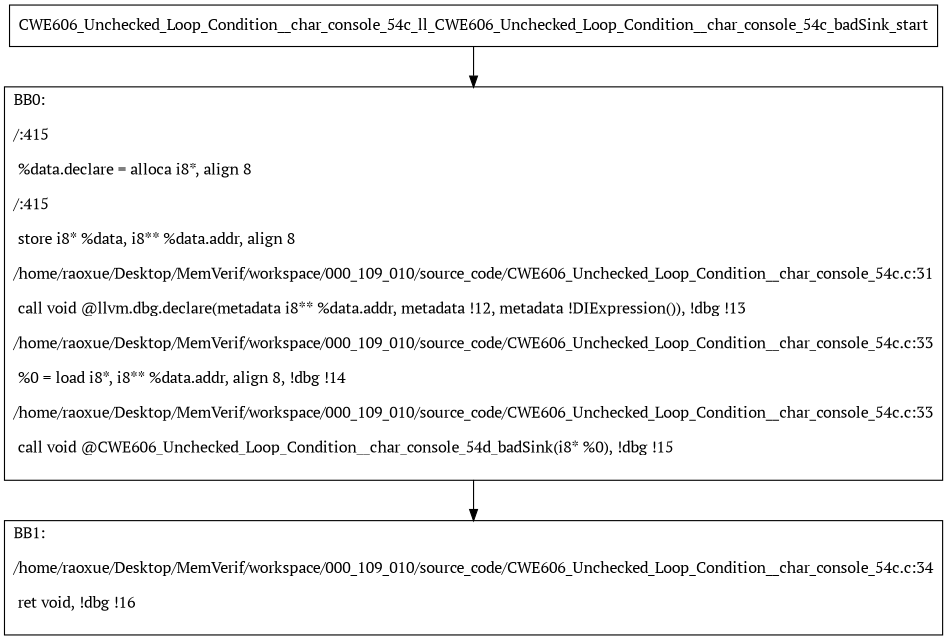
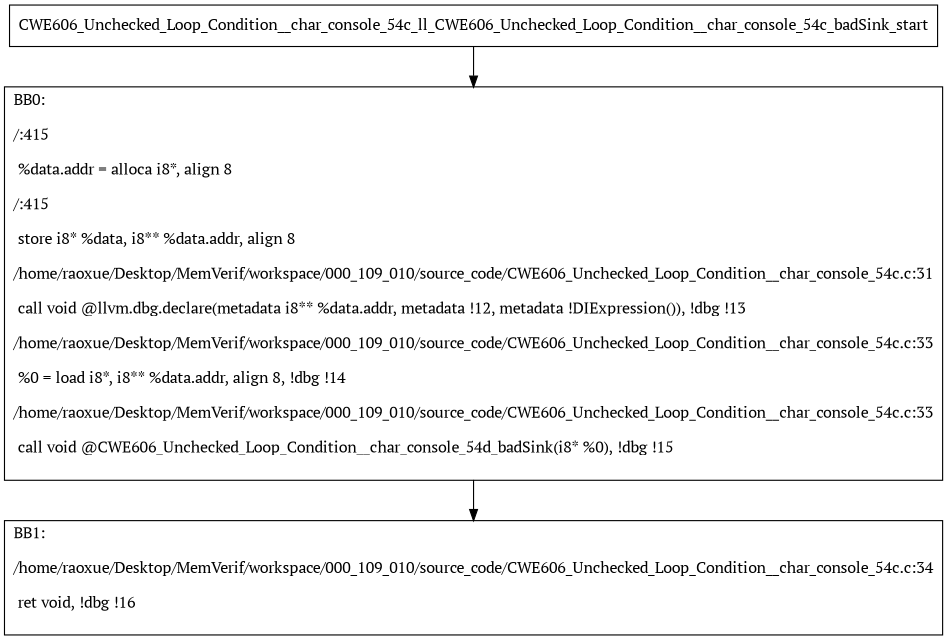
(133, 170) -> (123, 170)
